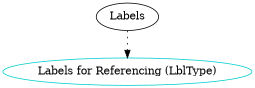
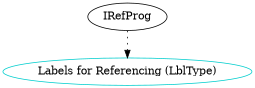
(127, 17) -> (127, 17)
